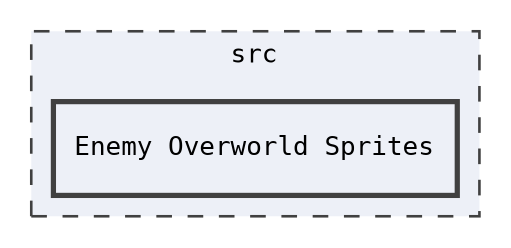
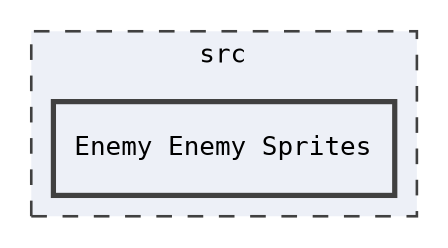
(255, 149) -> (224, 149)
